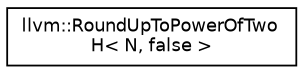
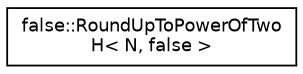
(152, 37) -> (152, 37)
